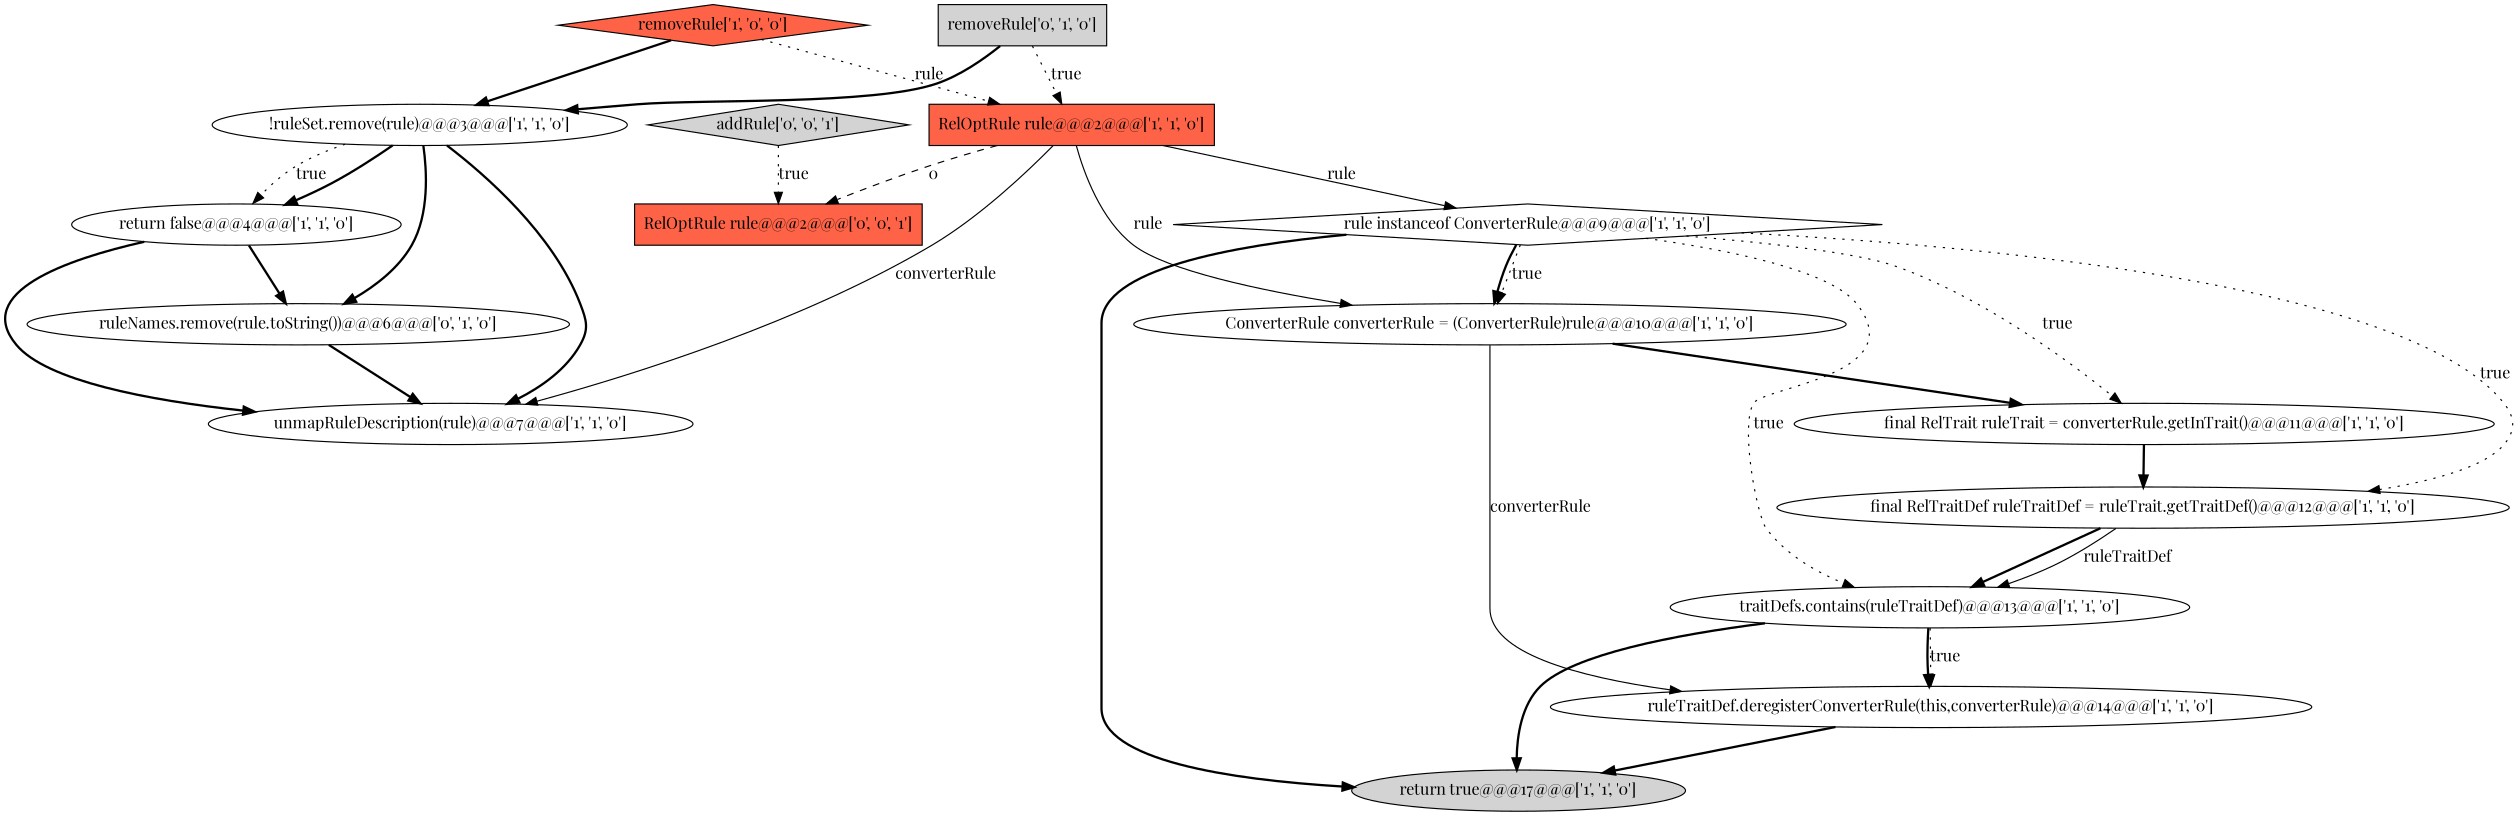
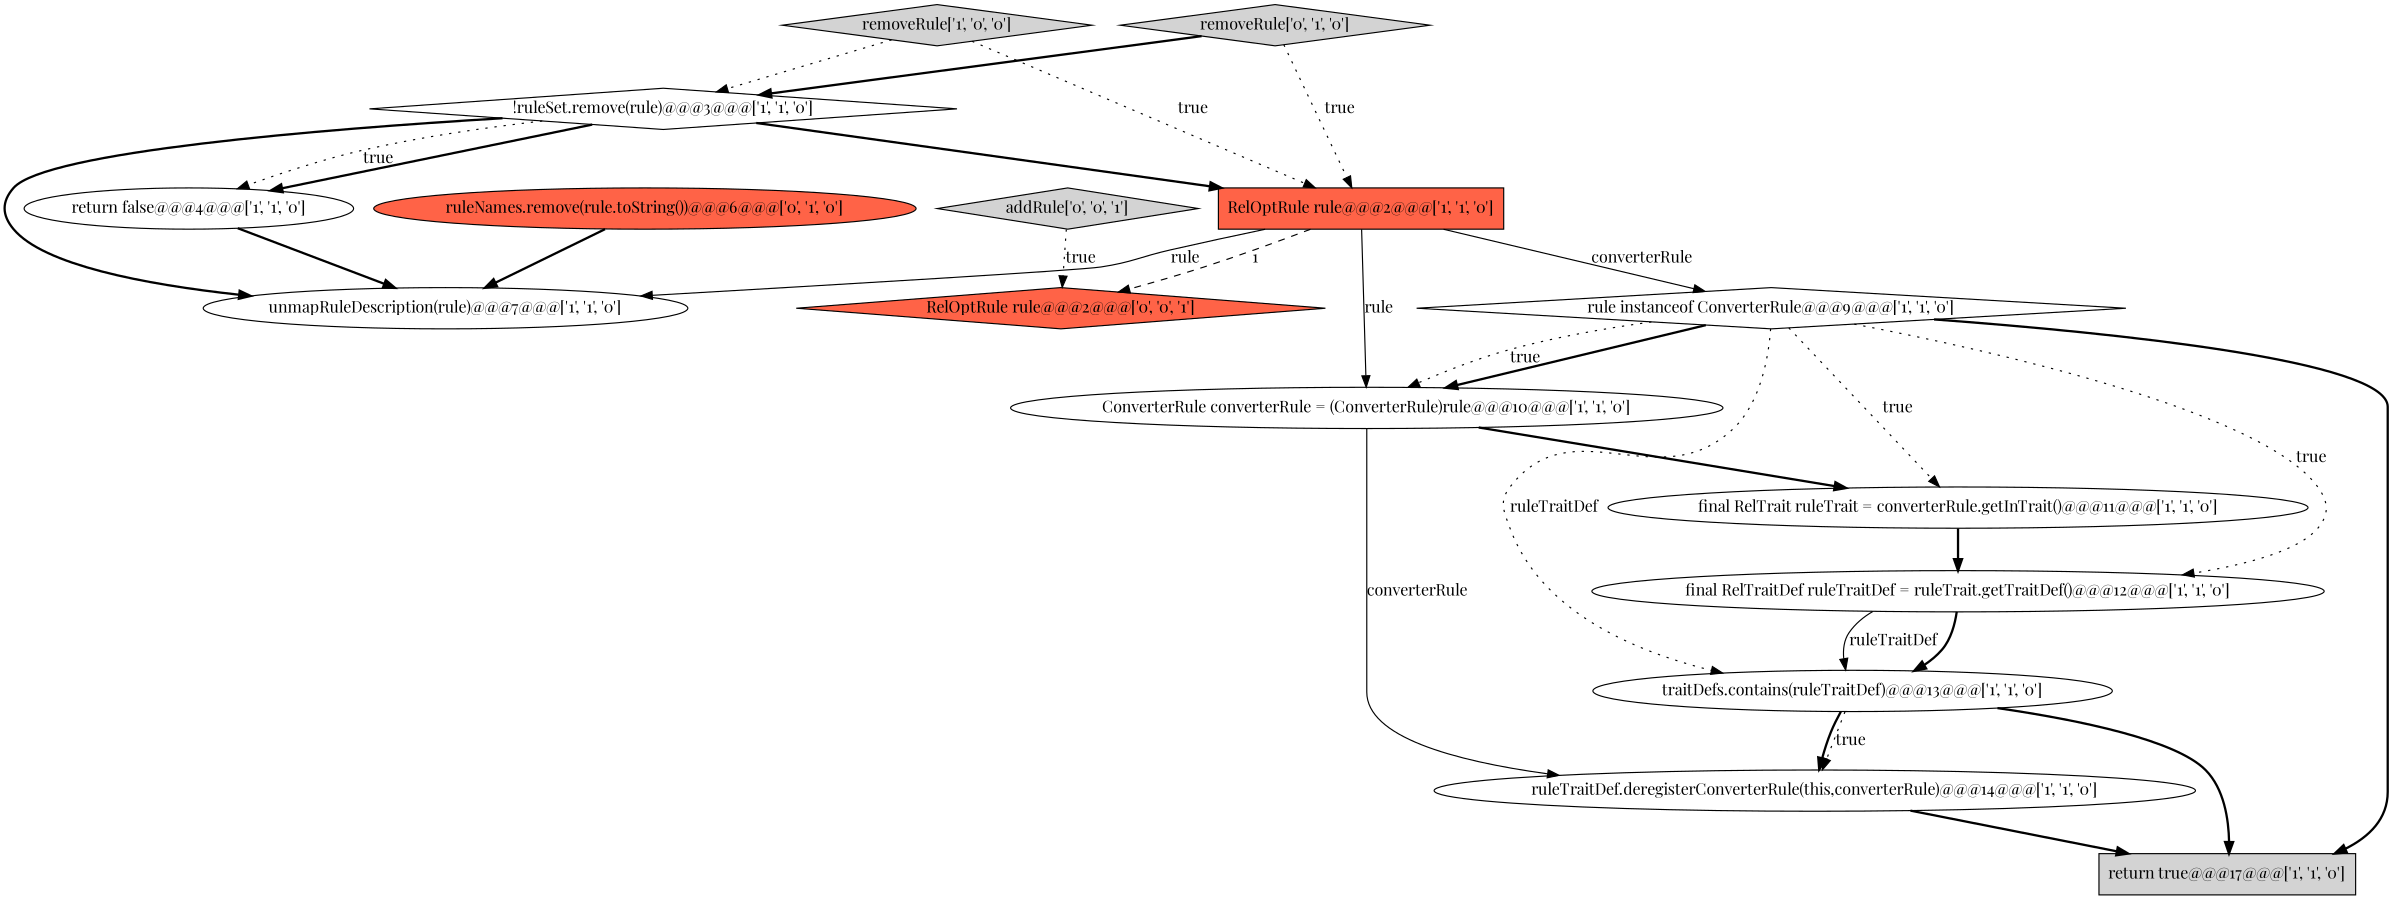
(713, 25) -> (937, 25)
(1022, 25) -> (1275, 25)
(579, 71) -> (810, 64)
(929, 75) -> (1193, 109)
(420, 125) -> (663, 109)
(934, 175) -> (1256, 258)
(1342, 175) -> (1642, 258)
(778, 225) -> (1061, 308)
(417, 235) -> (983, 155)
(264, 270) -> none
(946, 274) -> (1185, 258)
(298, 324) -> (645, 209)
(1769, 424) -> (1554, 508)
(1519, 791) -> (2227, 874)
